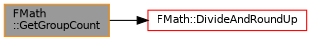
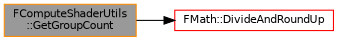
(57, 20) -> (70, 20)
